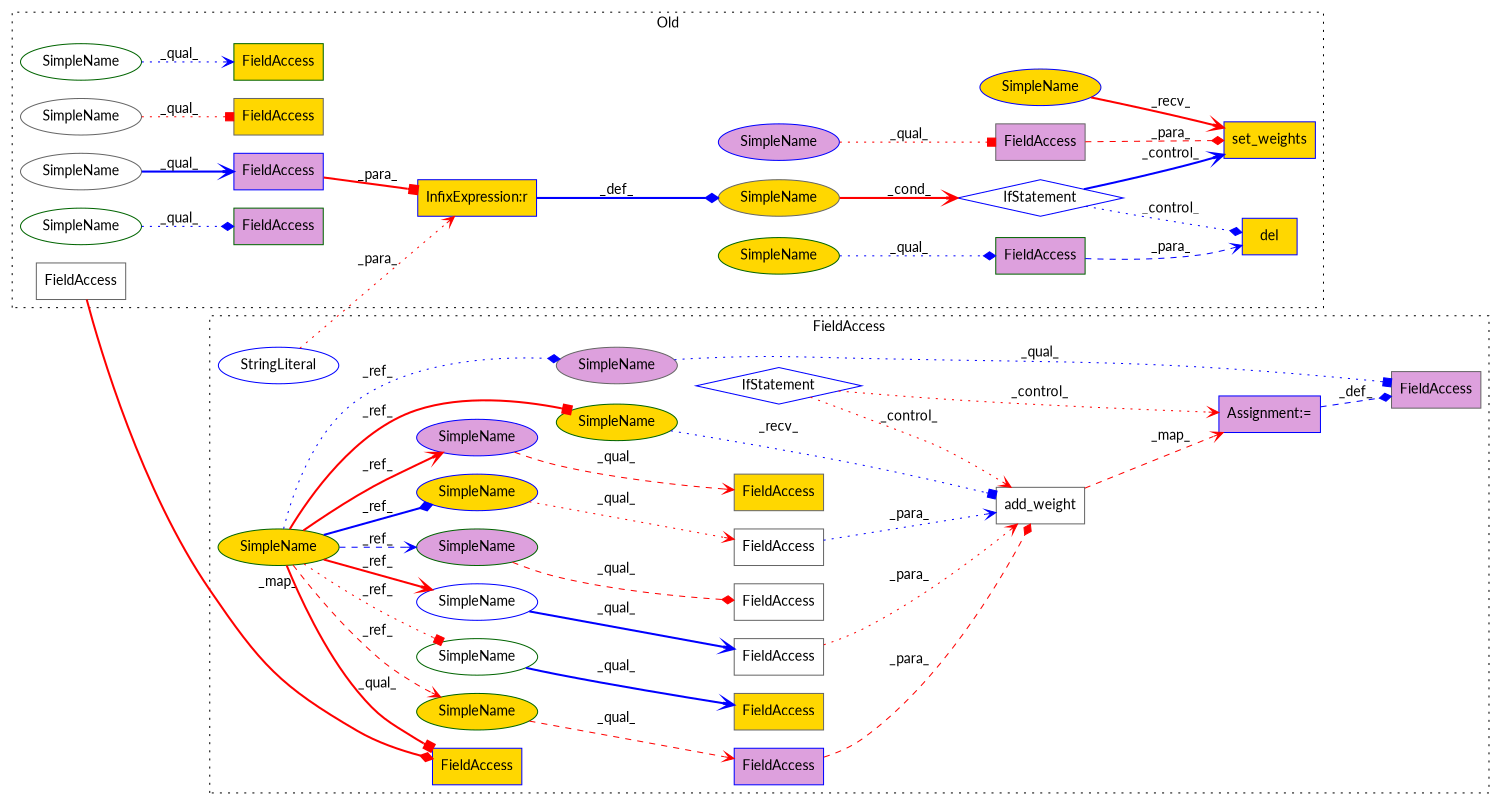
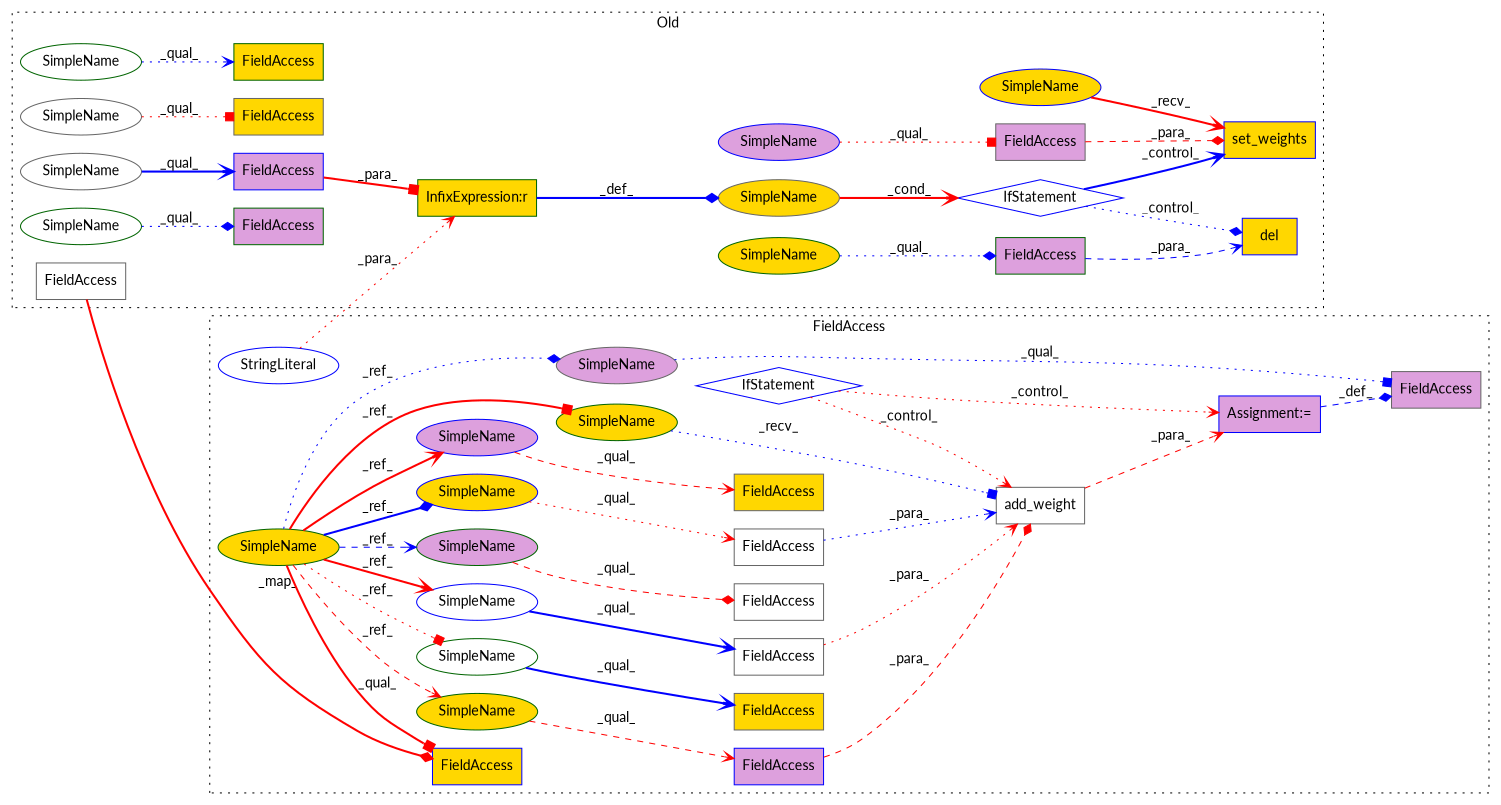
(477, 198) -> (477, 198)
(1171, 436) -> (1171, 436)
